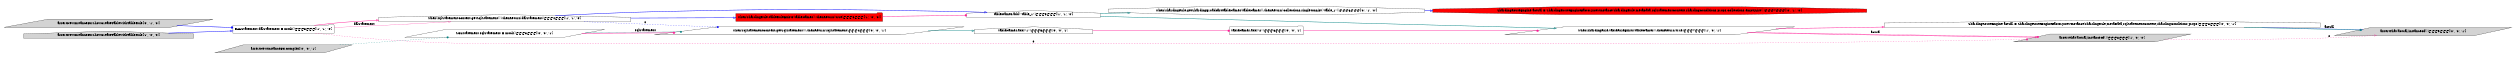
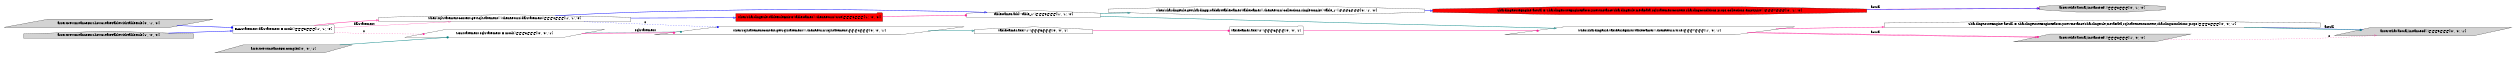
none -> (2102, 8)
(388, 42) -> (393, 41)
(1171, 43) -> (378, 34)
